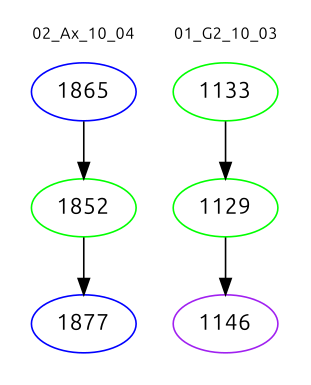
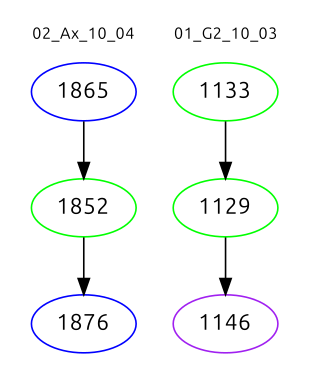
(84, 324) -> (84, 324)
